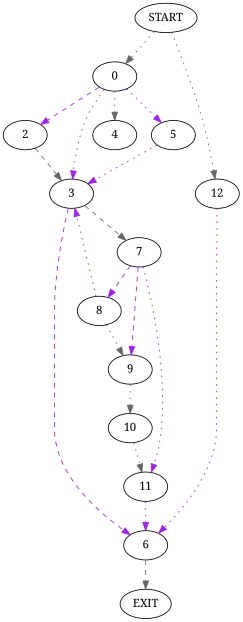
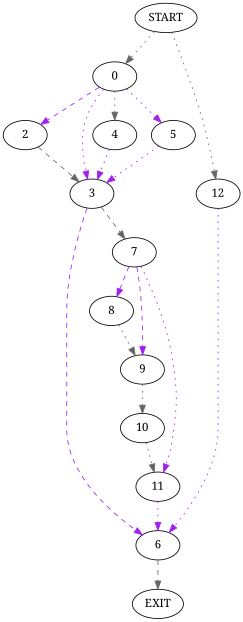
(86, 256) -> (105, 161)
